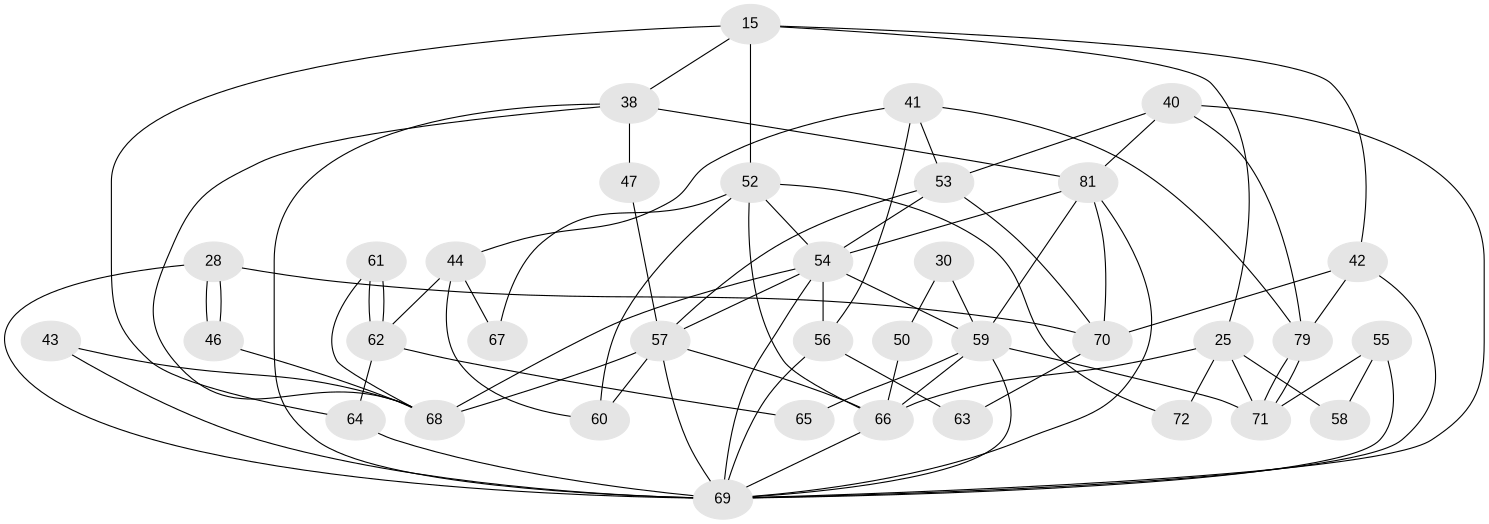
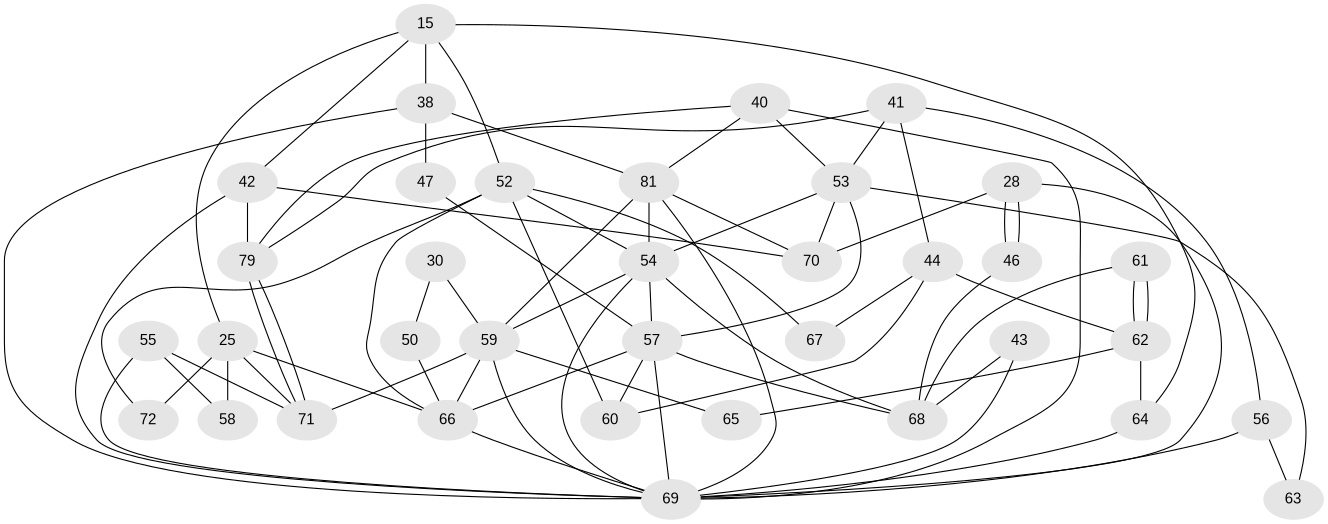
(196, 205) -> none
(823, 308) -> none
(1026, 384) -> (1166, 238)
